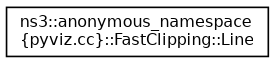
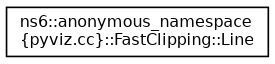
(137, 32) -> (137, 32)
